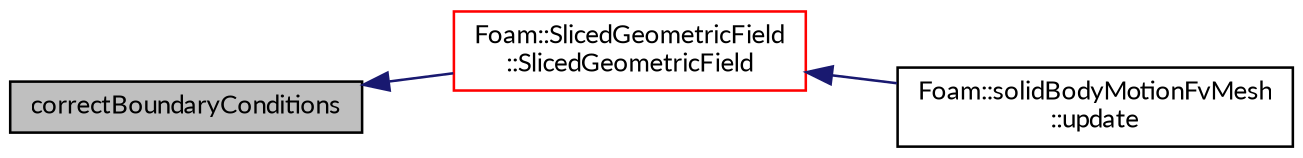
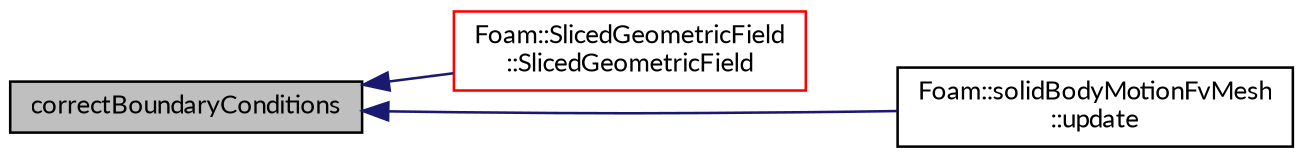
(865, 79) -> (643, 113)
